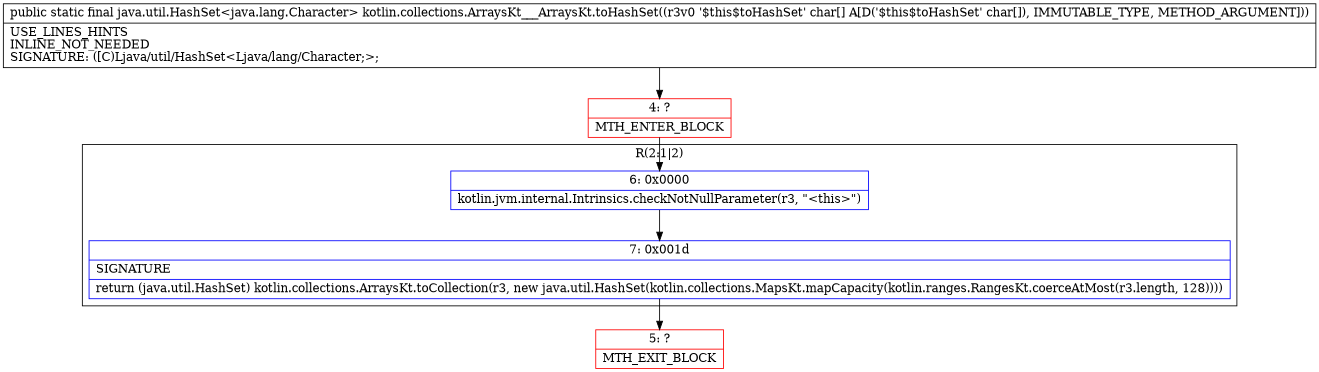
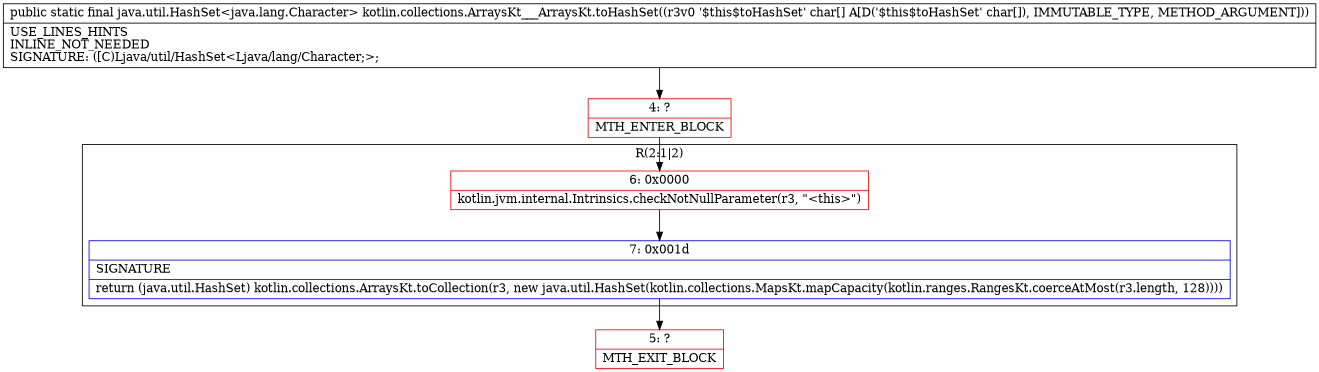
(660, 190) -> (660, 190)
